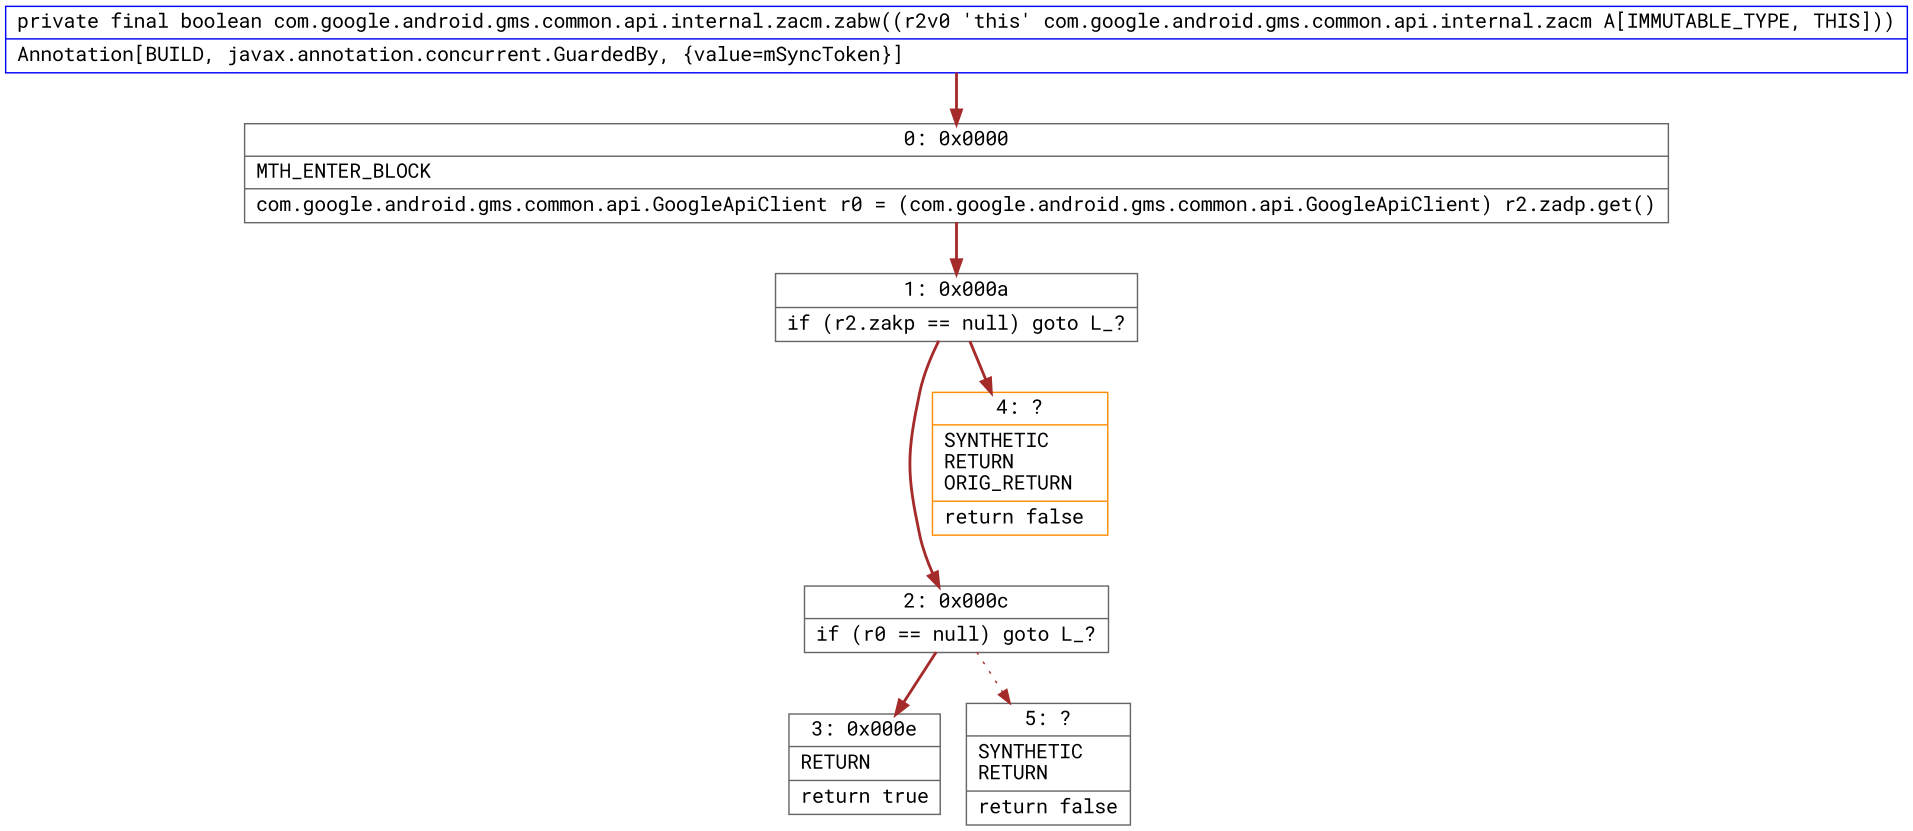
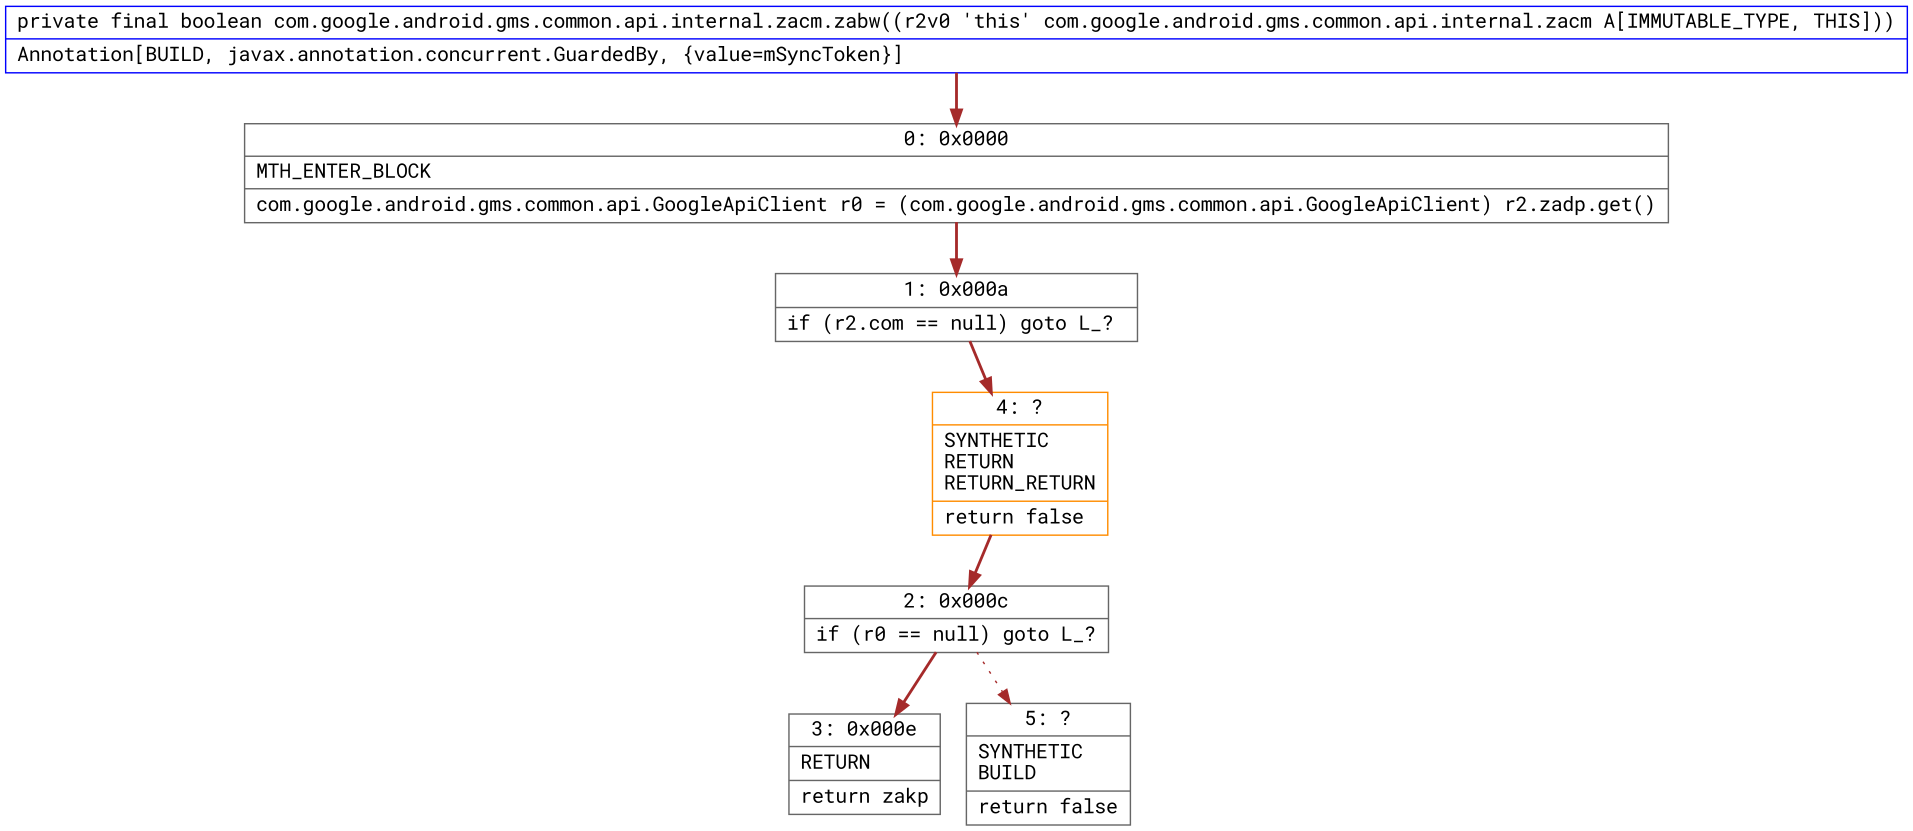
(956, 324) -> (951, 324)
(910, 457) -> (983, 554)
(1008, 484) -> (1020, 484)
(1013, 773) -> (1007, 773)
(865, 797) -> (865, 797)
